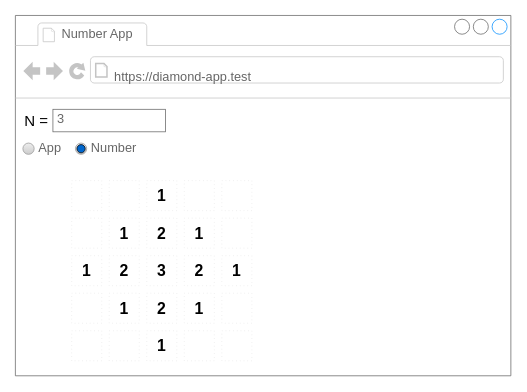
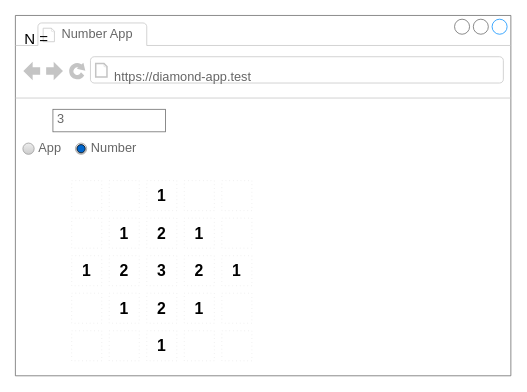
(36, 120) -> (36, 38)
